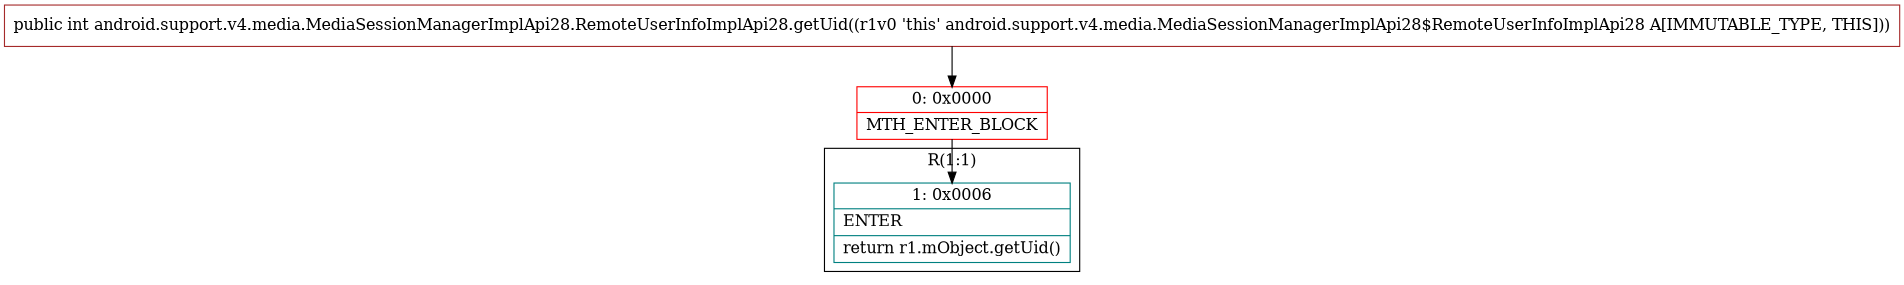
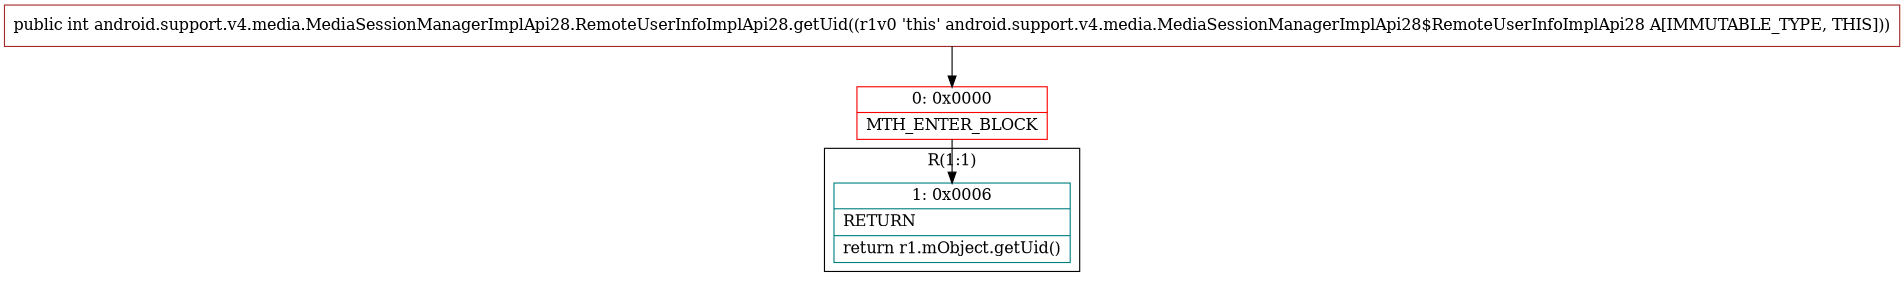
(873, 222) -> (879, 222)
